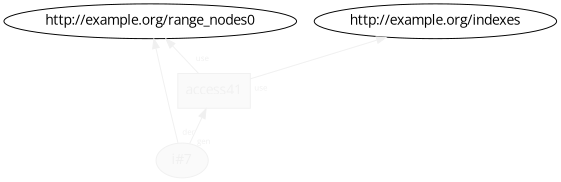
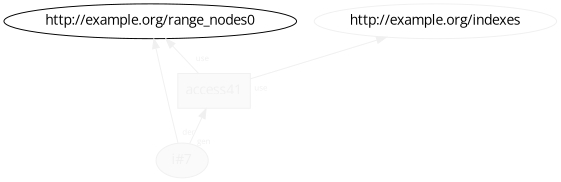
(435, 21) -> (435, 21)
